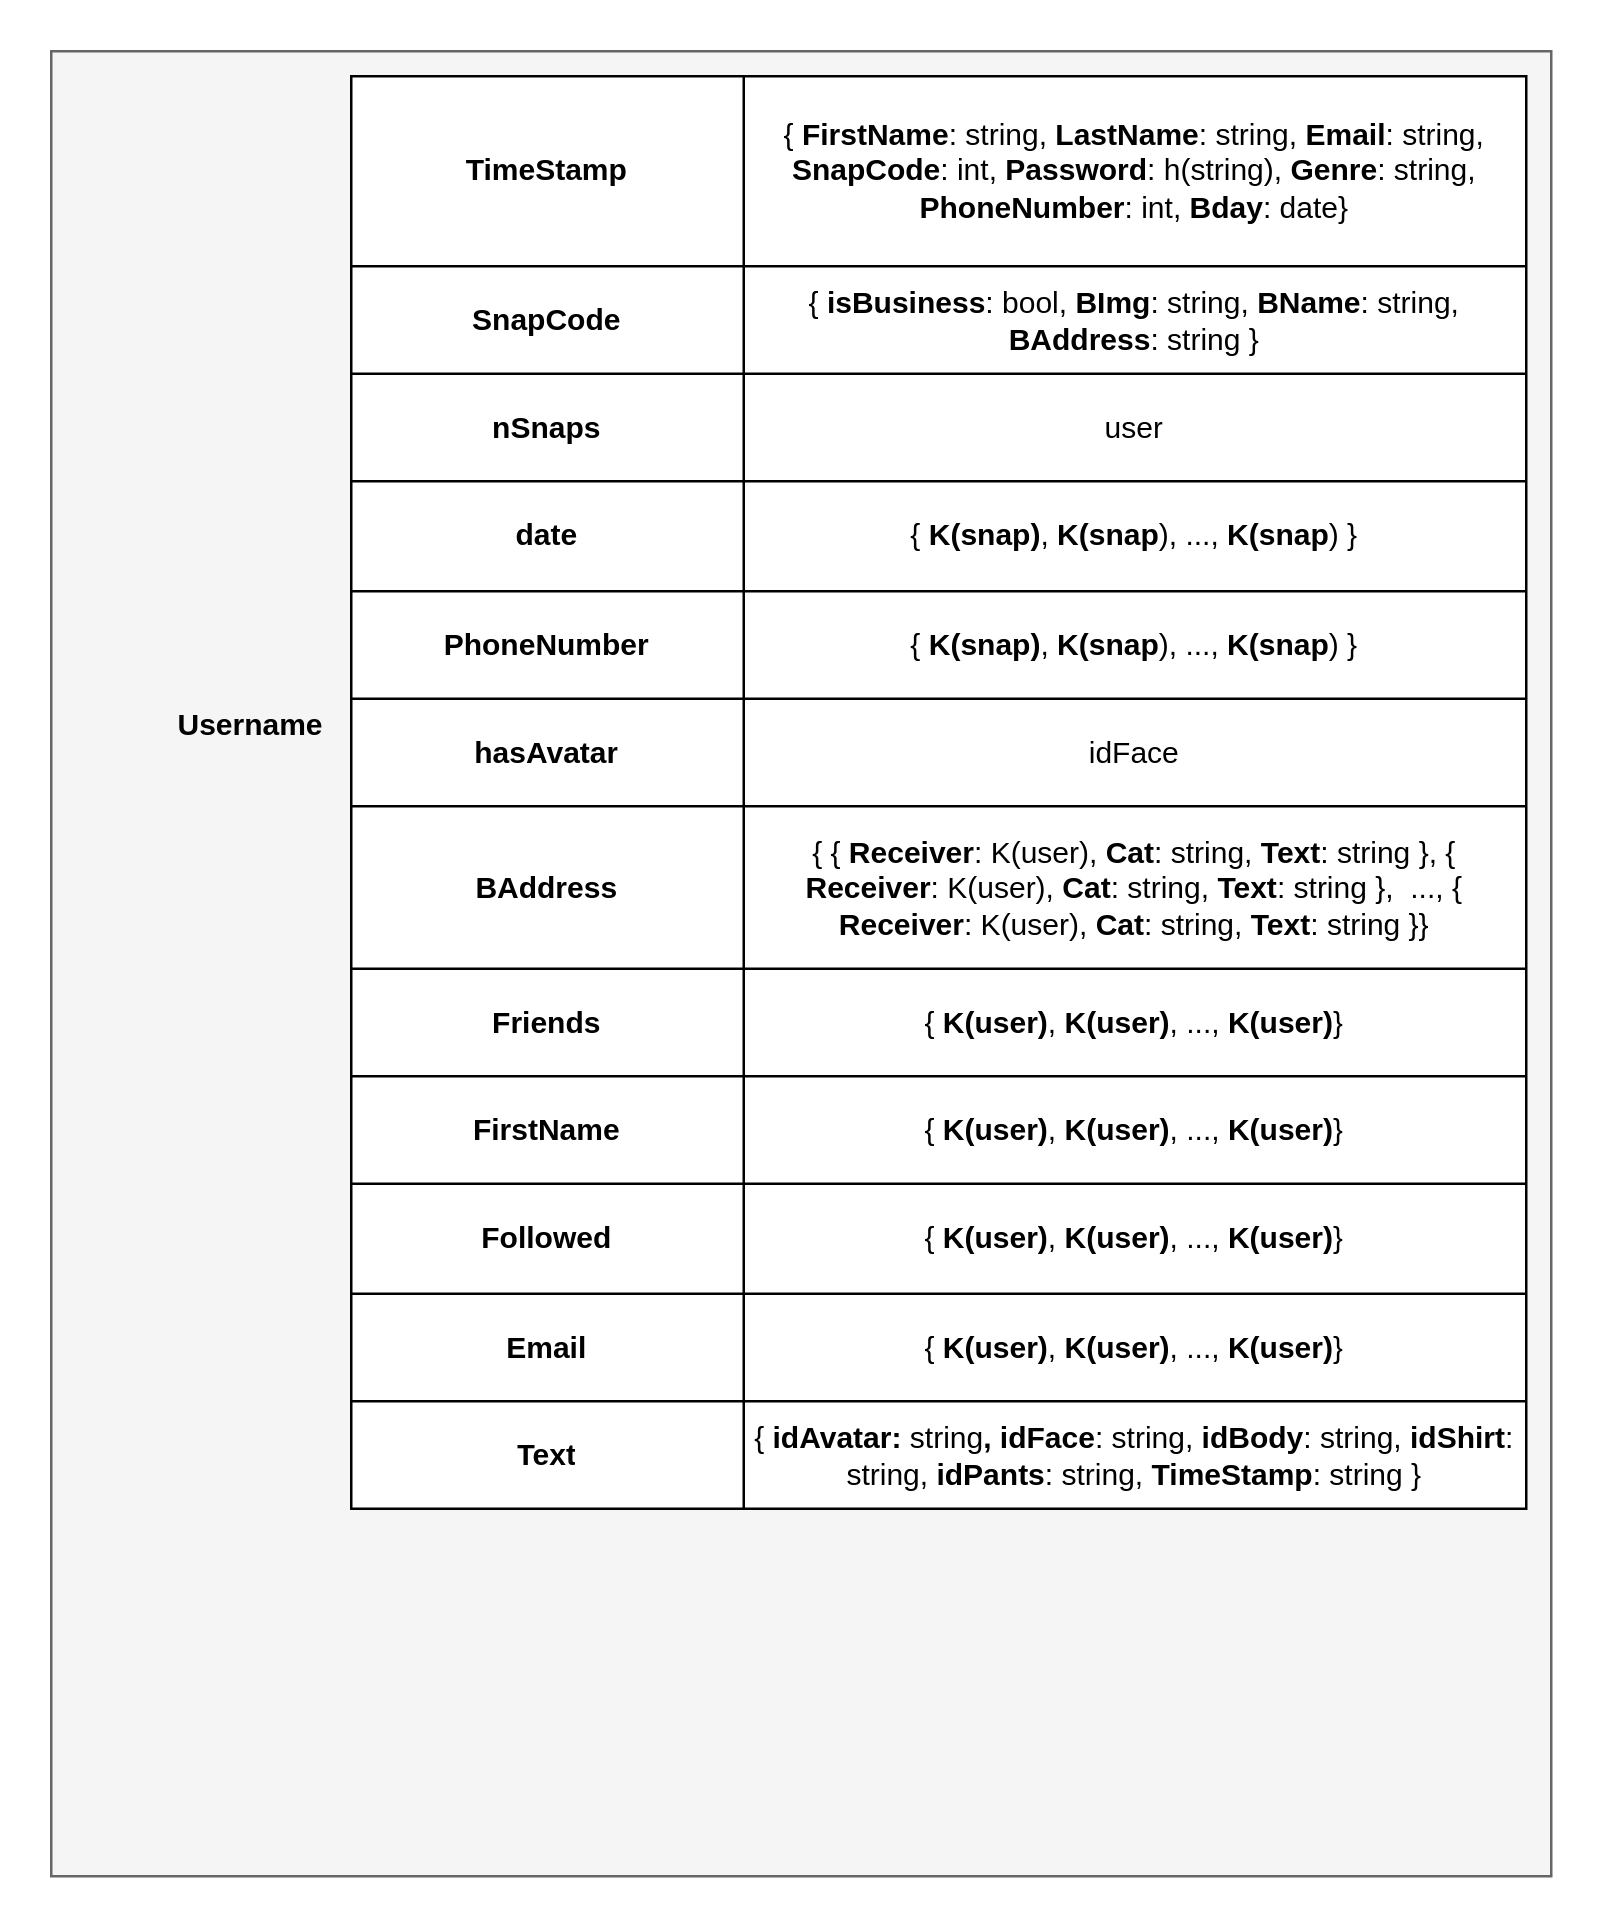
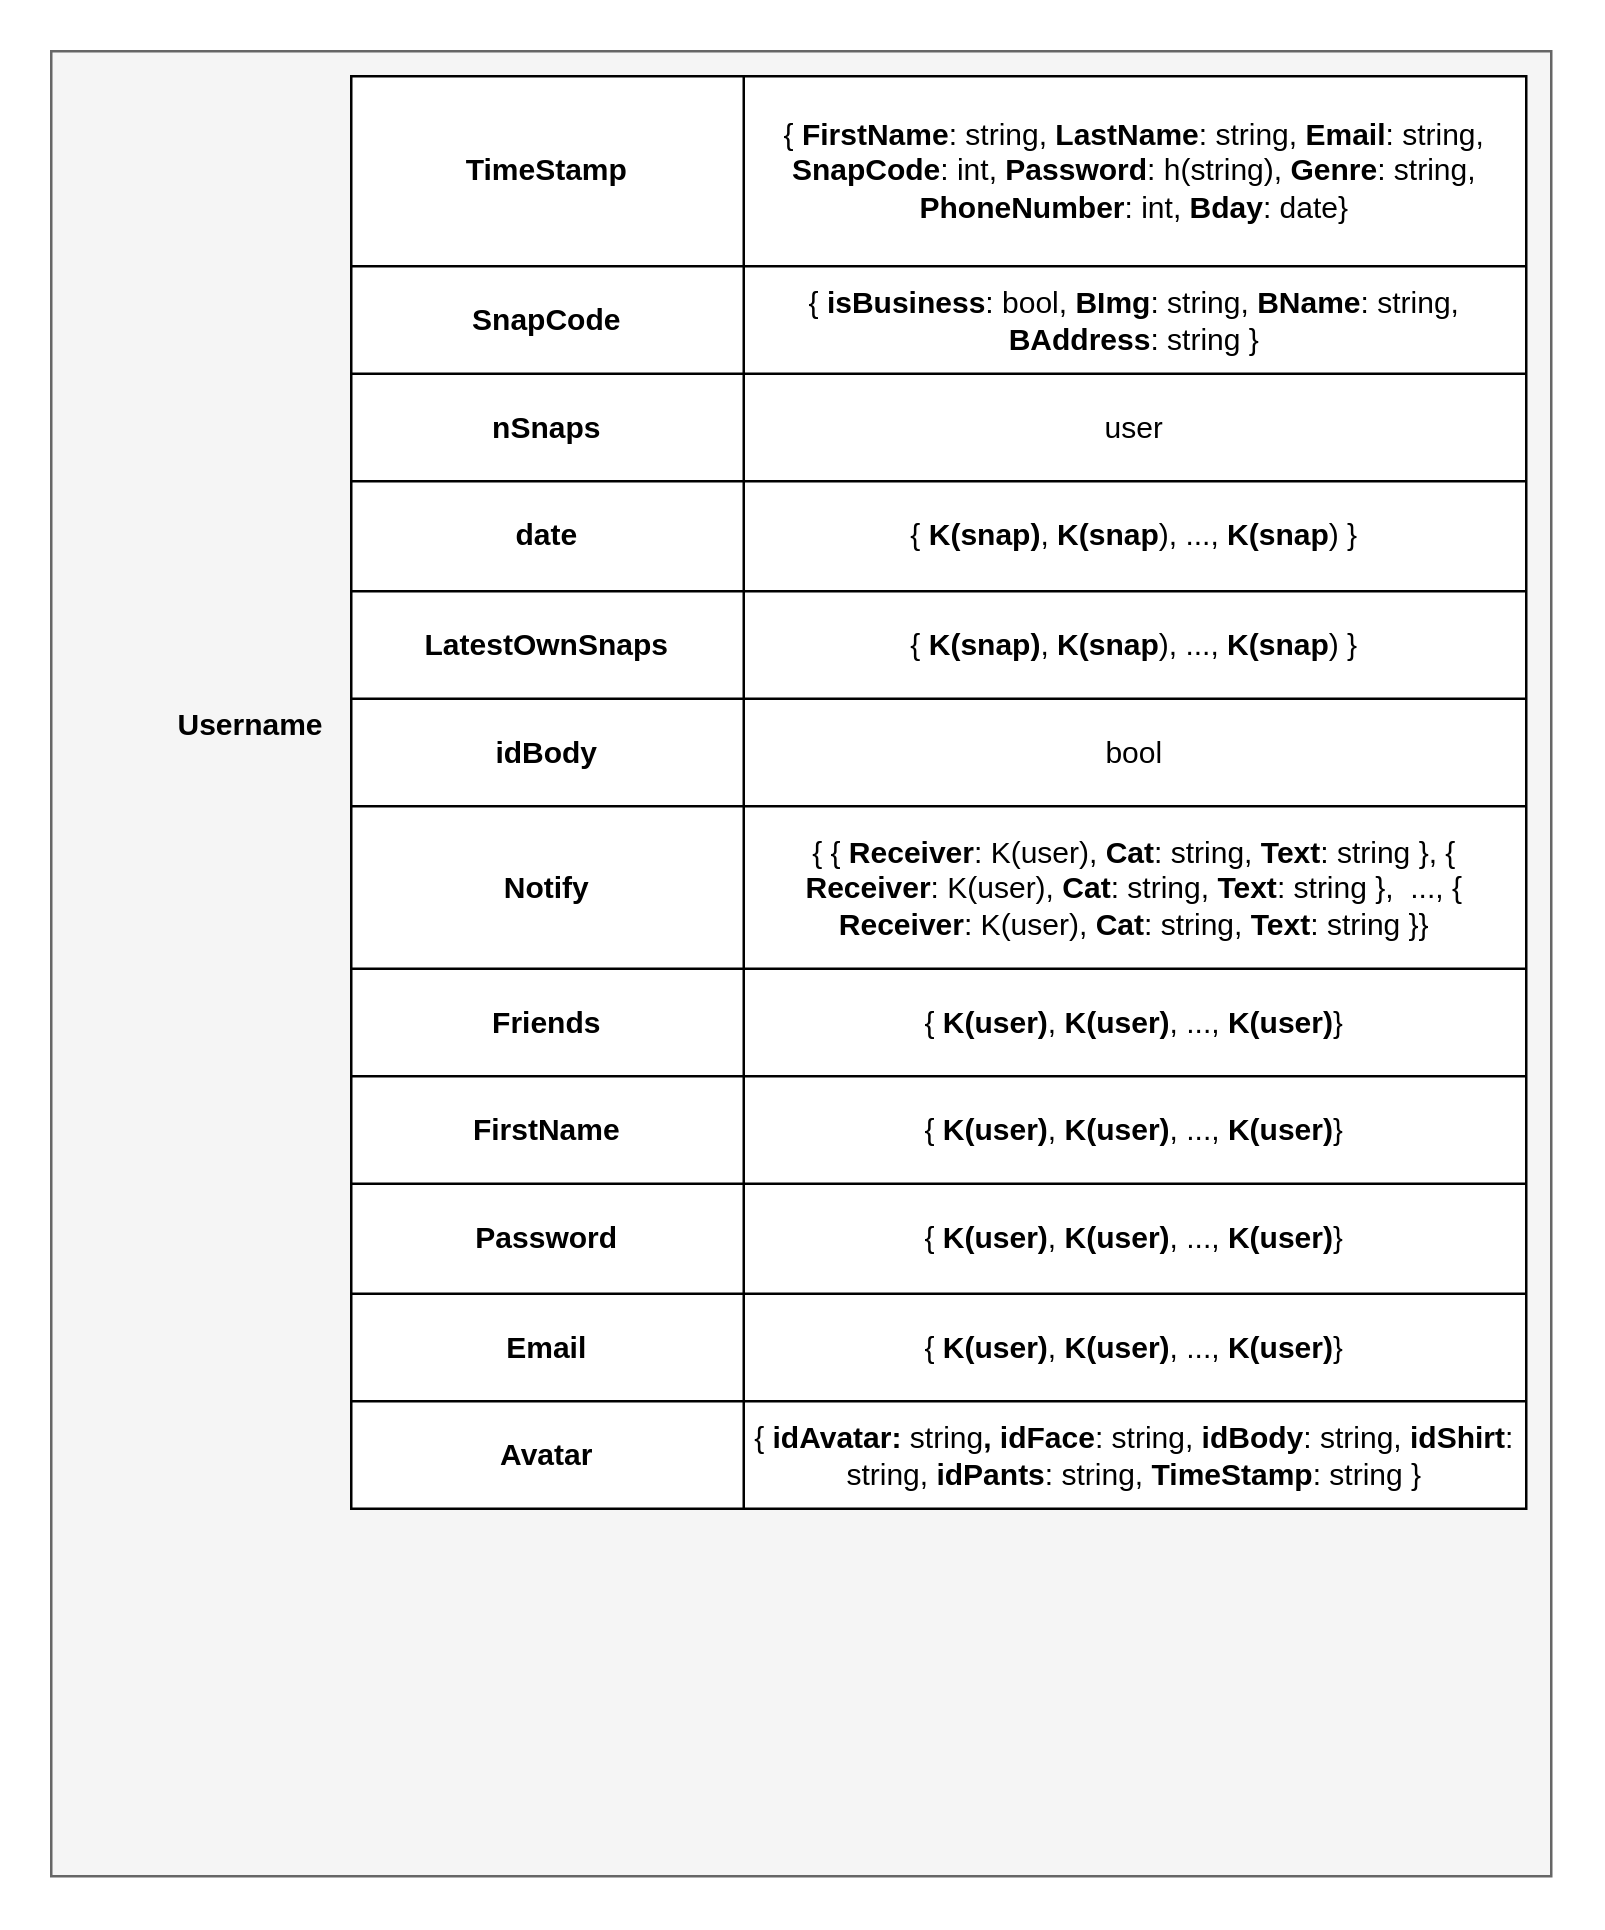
(548, 646) -> (548, 646)
(548, 754) -> (548, 754)
(1135, 754) -> (1135, 754)
(548, 889) -> (548, 889)
(548, 1239) -> (548, 1239)
(548, 1456) -> (548, 1456)
